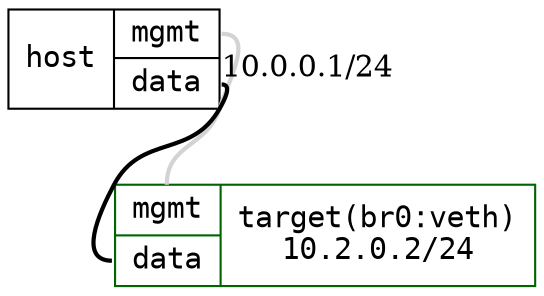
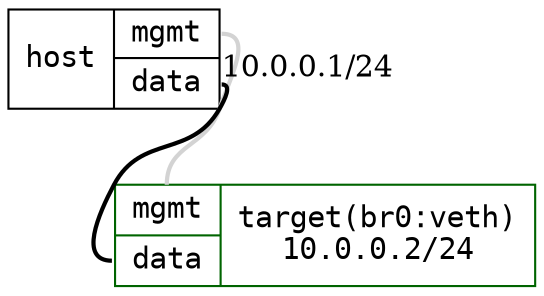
(378, 250) -> (378, 250)
